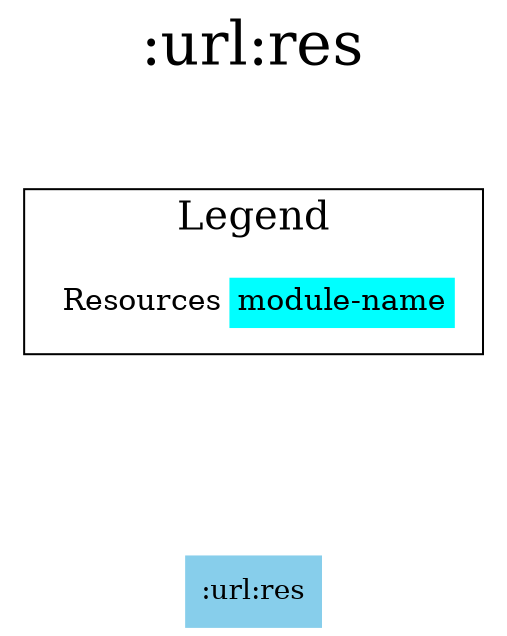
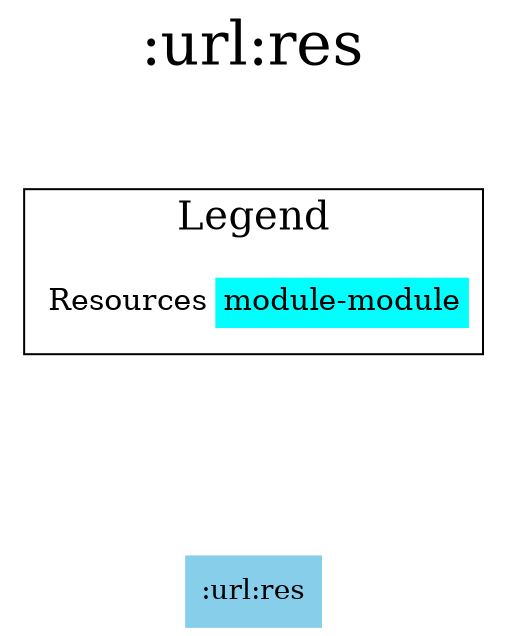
(342, 301) -> (342, 301)
